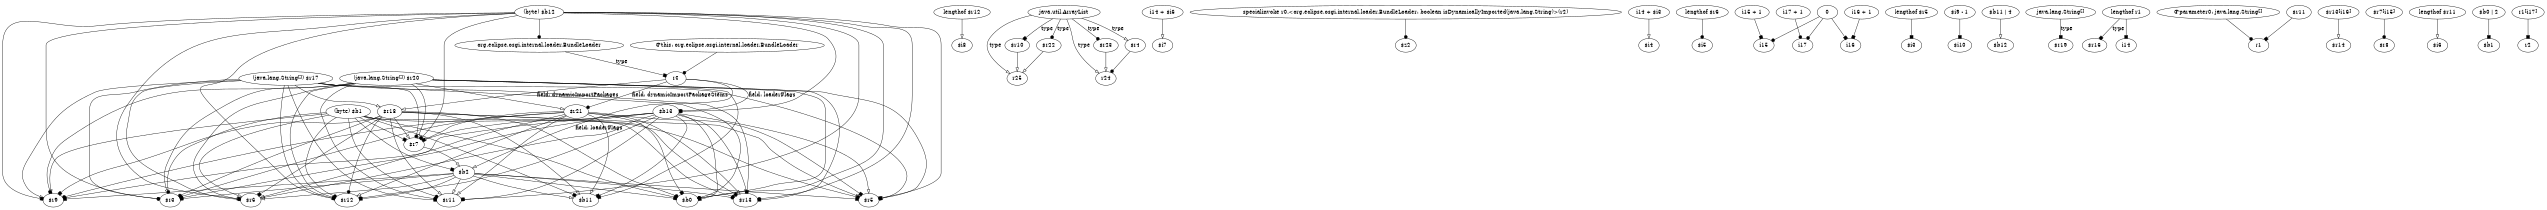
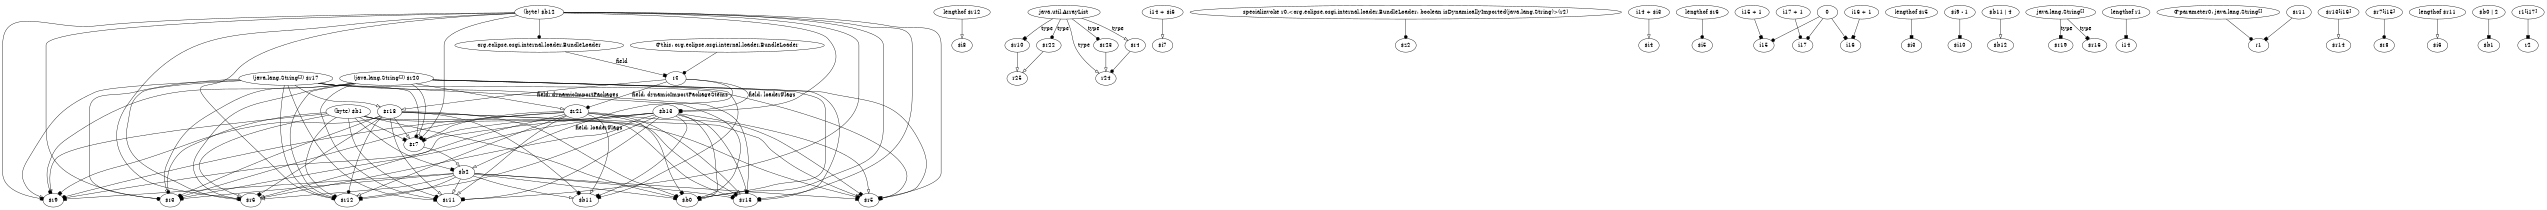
(2111, 27) -> (2077, 28)
(992, 35) -> none
(622, 62) -> (622, 62)
(498, 133) -> (498, 133)
(463, 151) -> none
